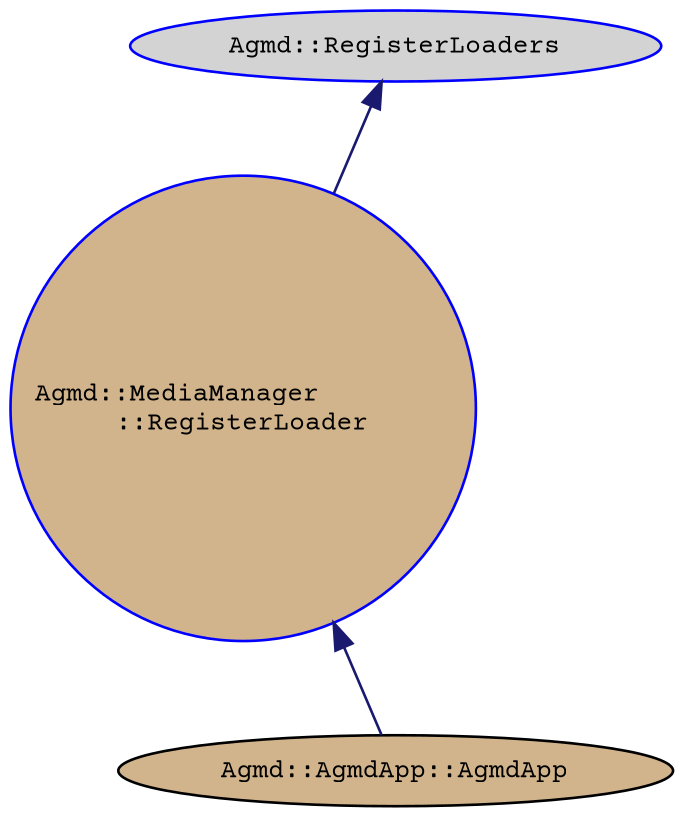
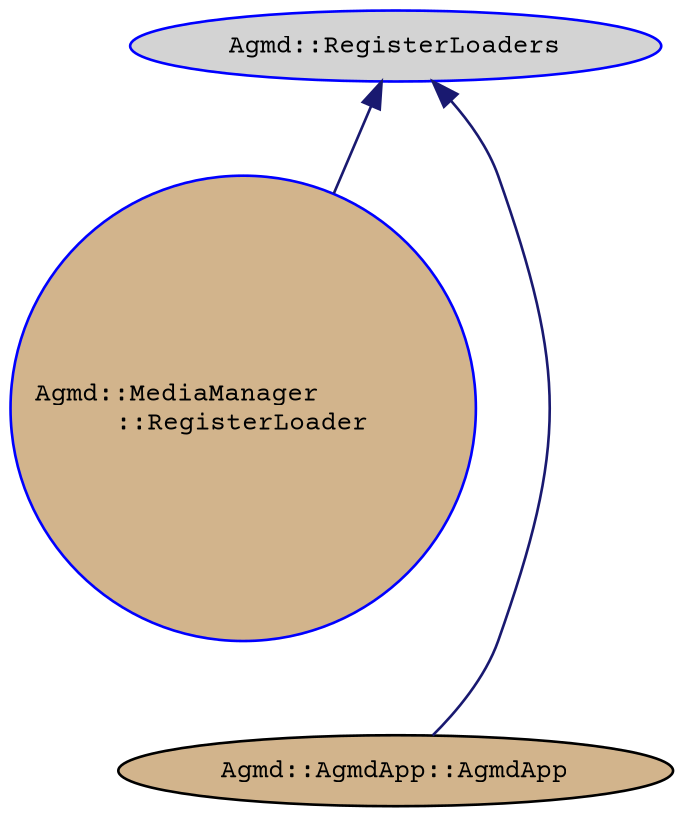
(363, 691) -> (549, 422)
